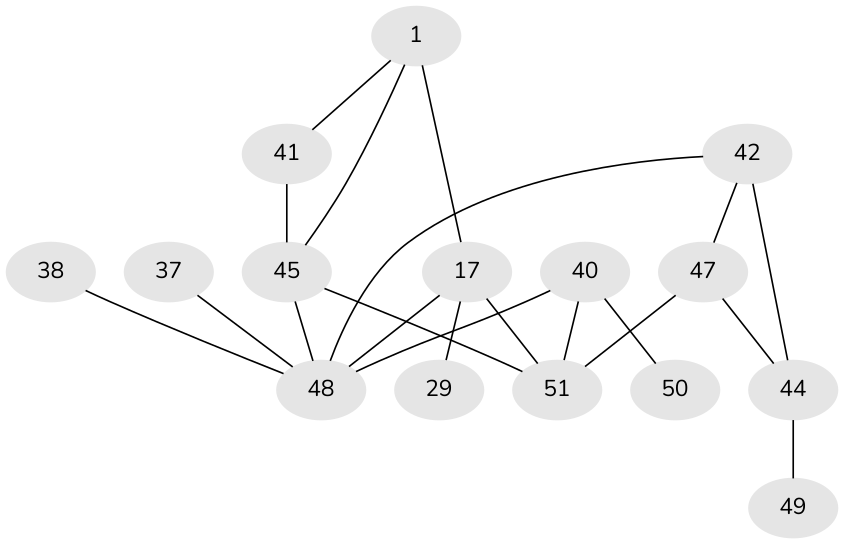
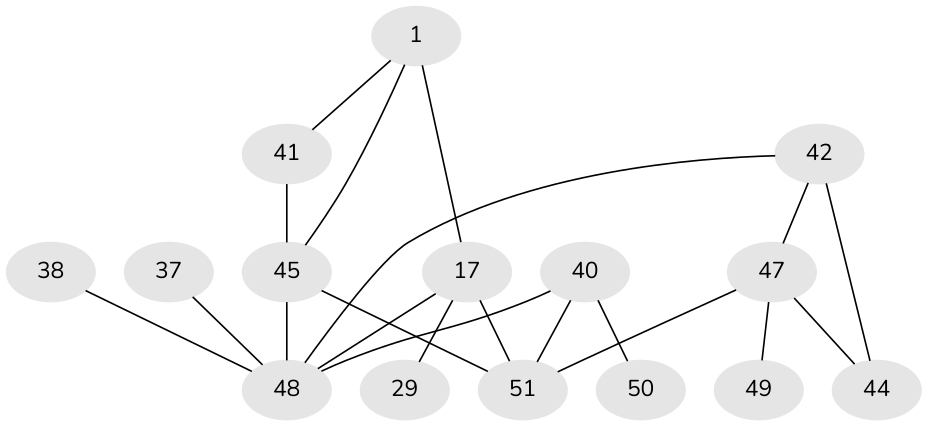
(793, 449) -> (765, 331)
